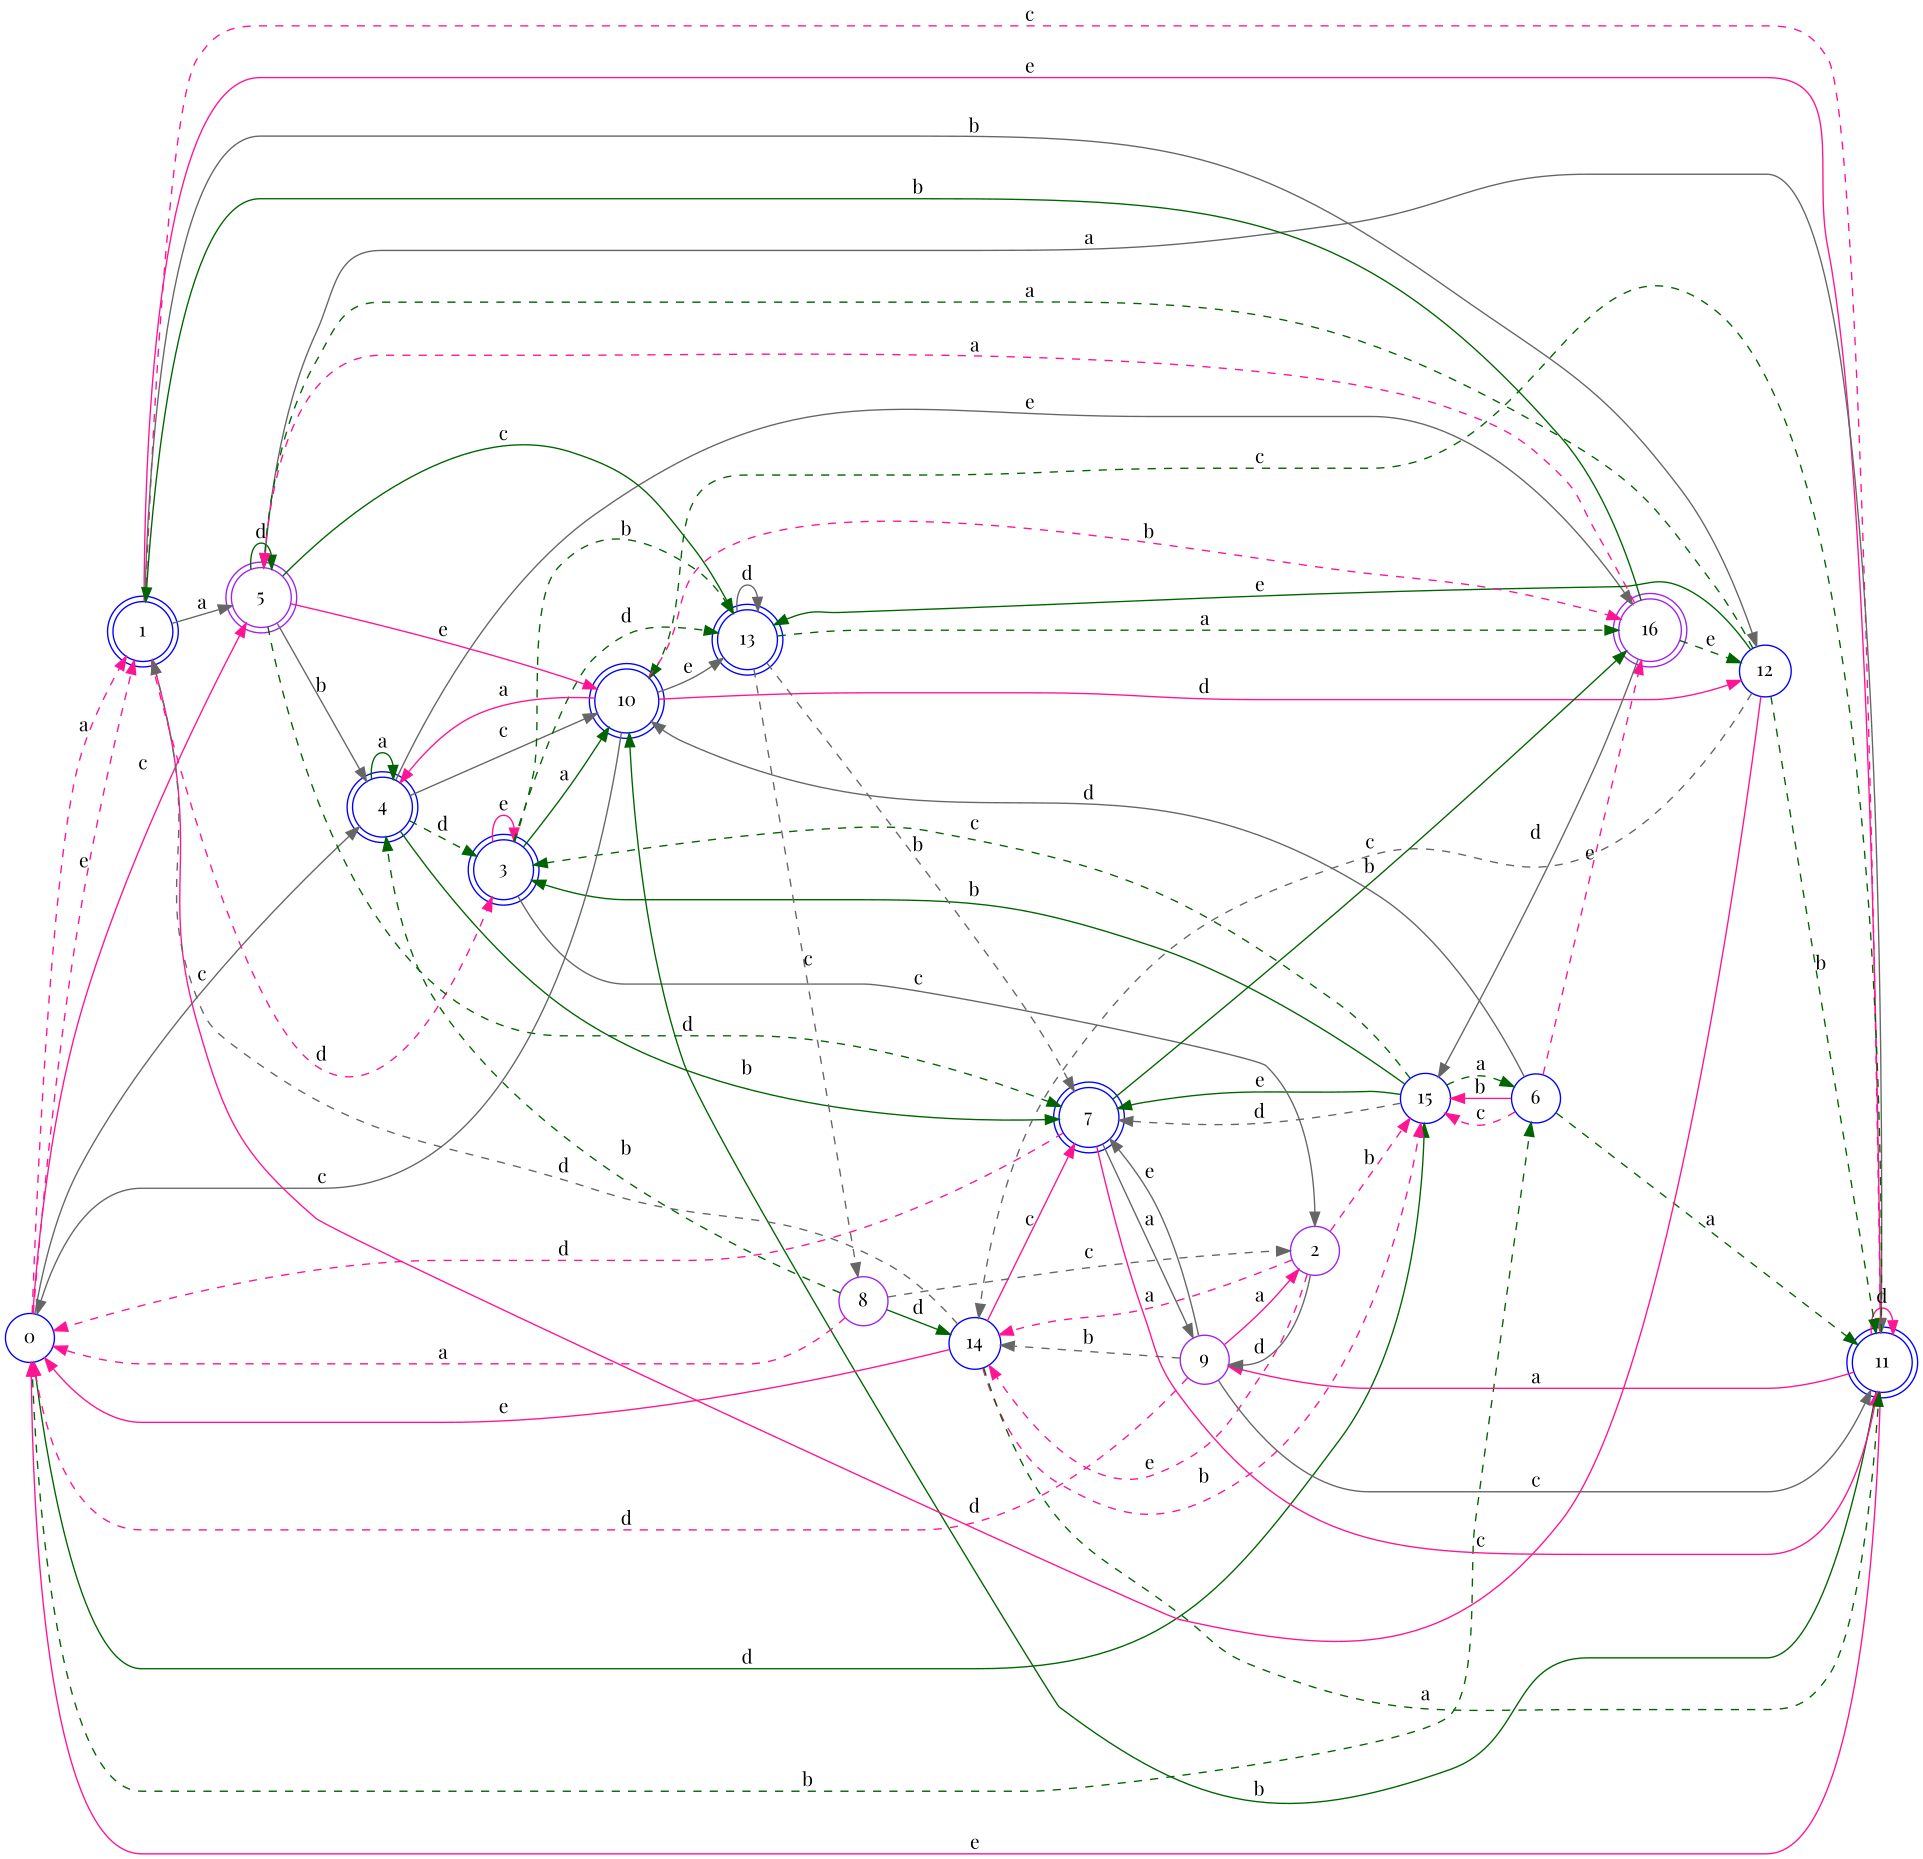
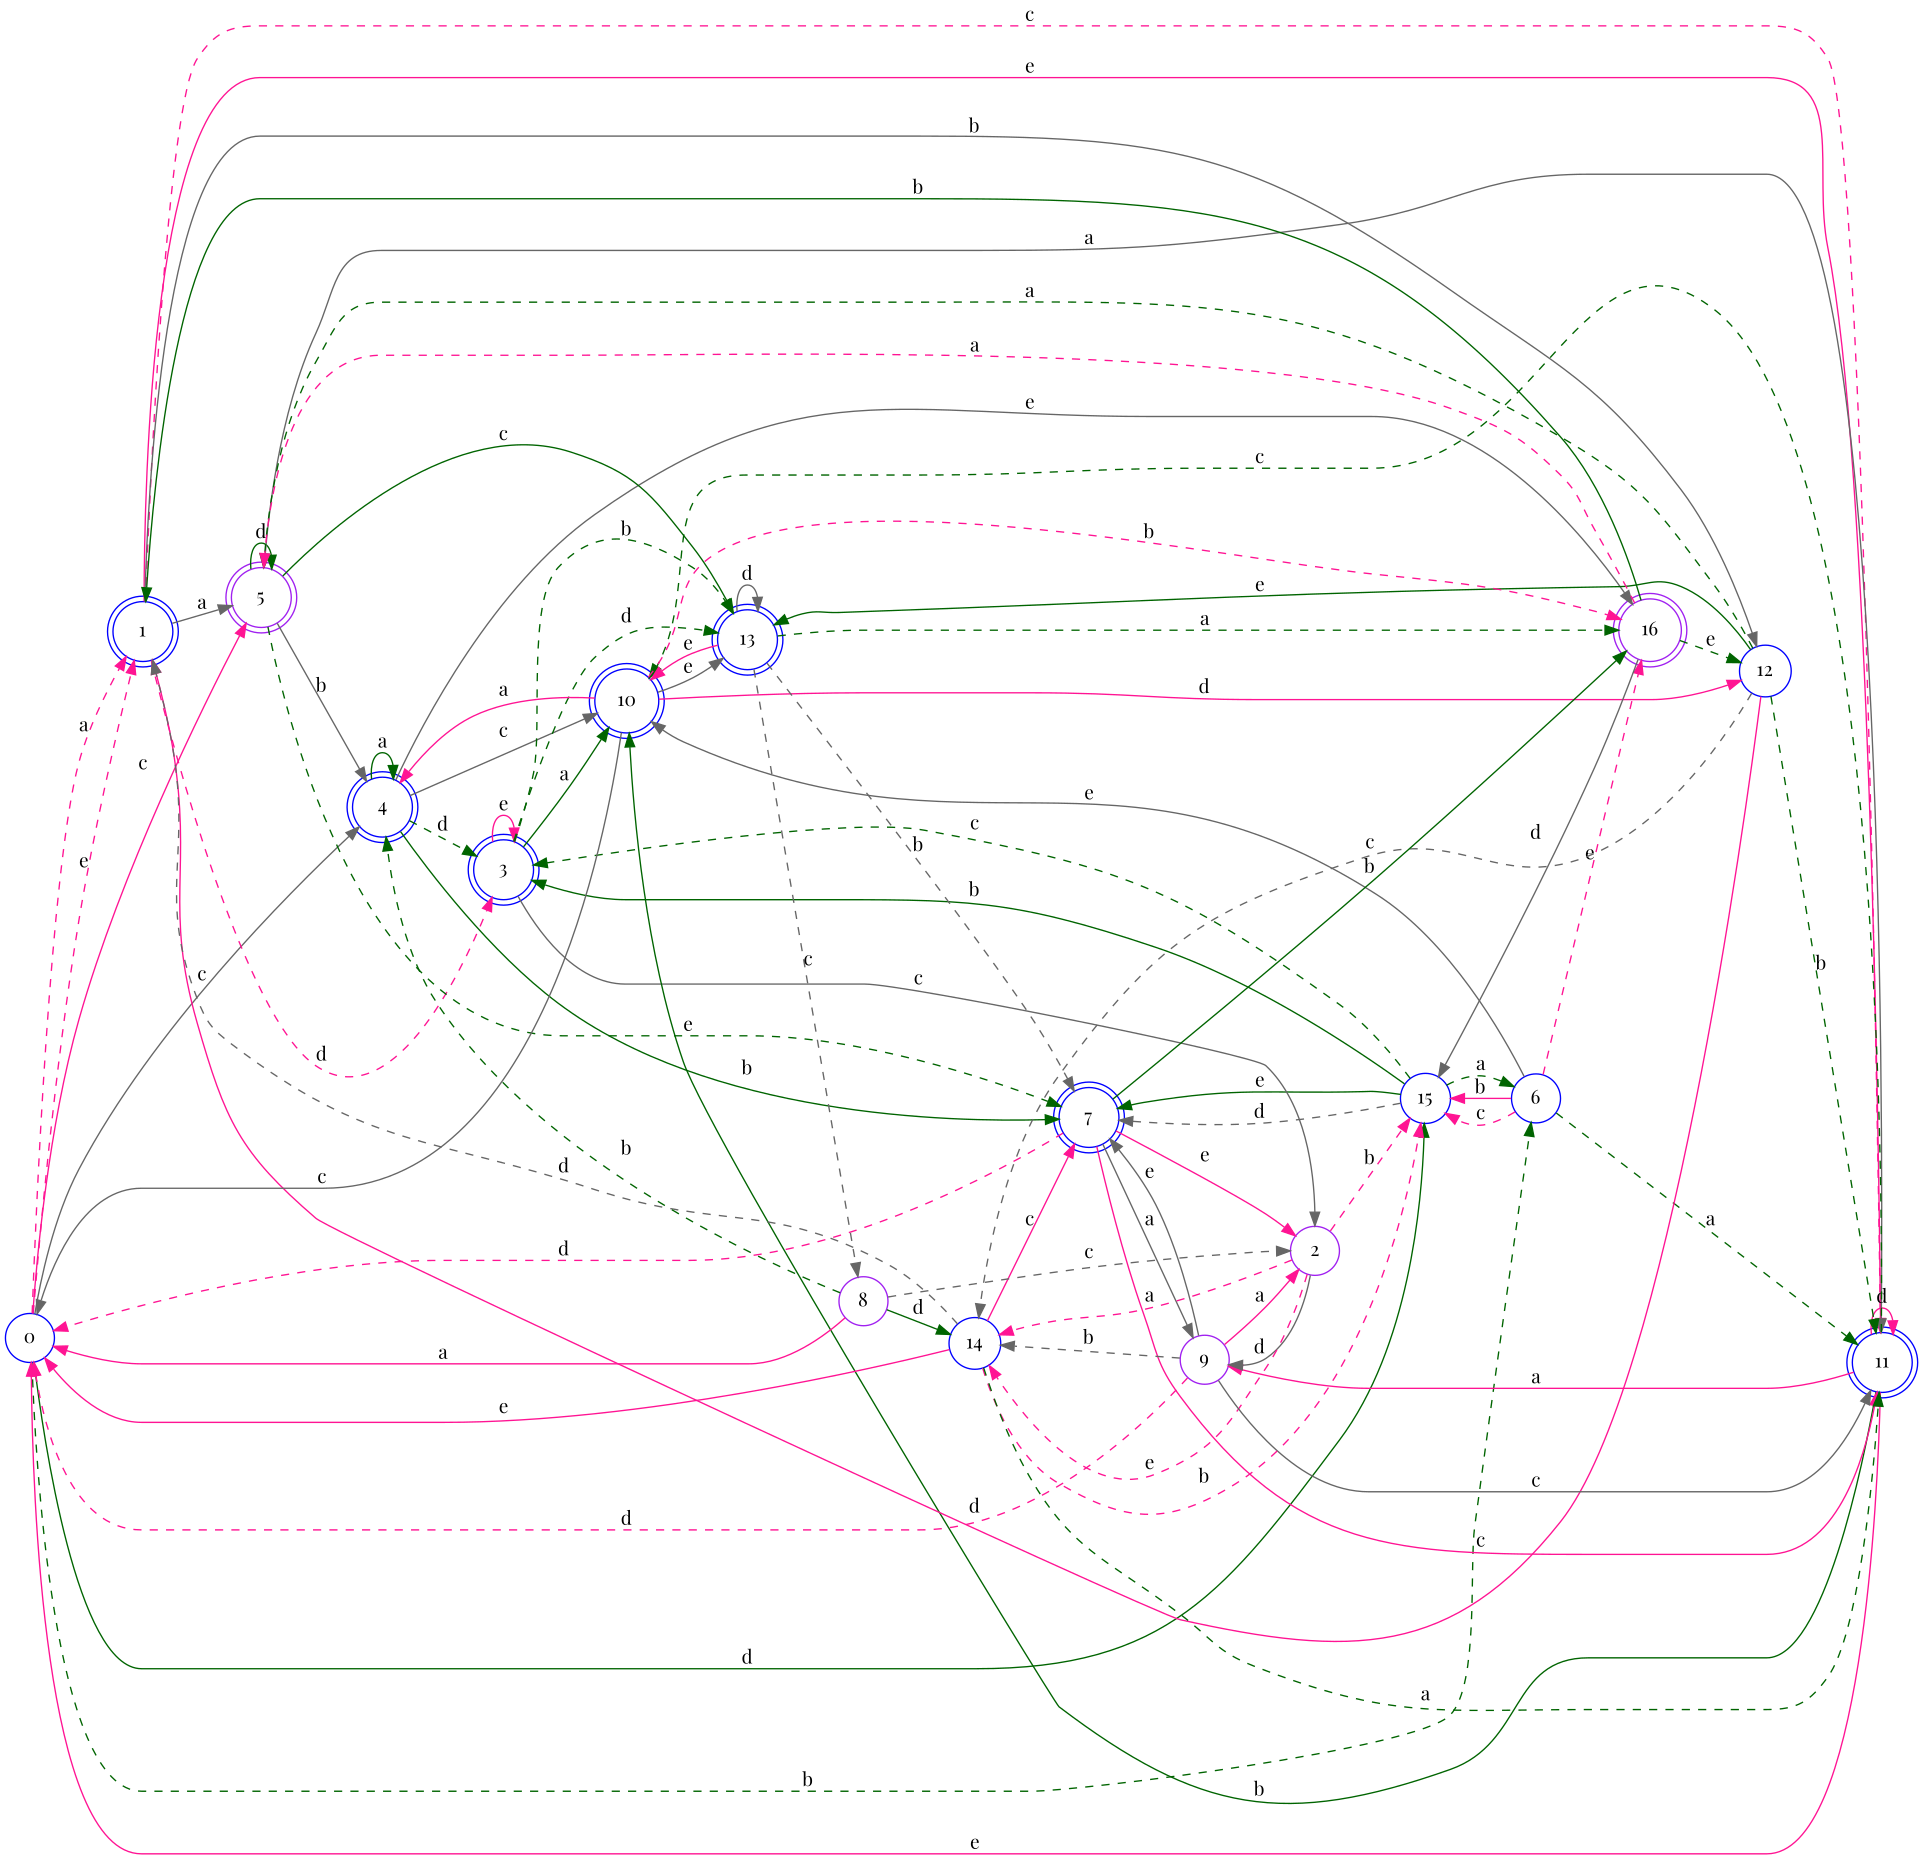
(439, 640) -> (688, 655)
(1089, 794) -> (1089, 794)
(688, 1026) -> (688, 1026)
none -> (1201, 1177)
(461, 1364) -> (461, 1364)
